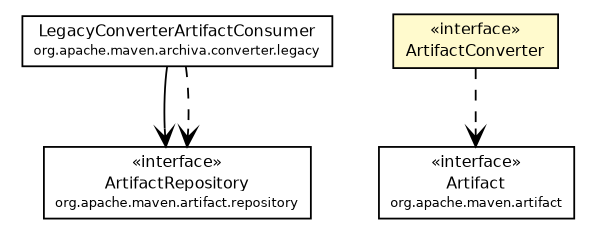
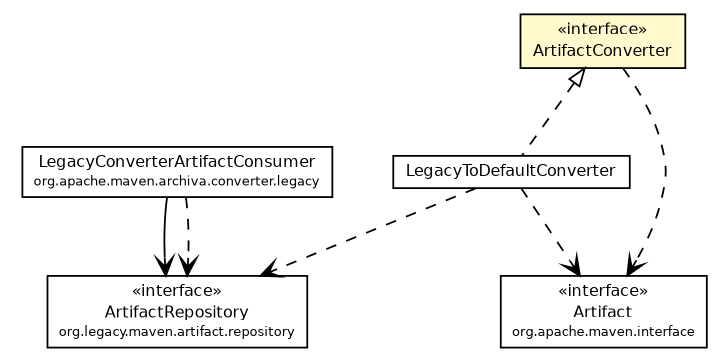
none -> (512, 172)
(177, 203) -> (177, 332)
(477, 203) -> (604, 332)
